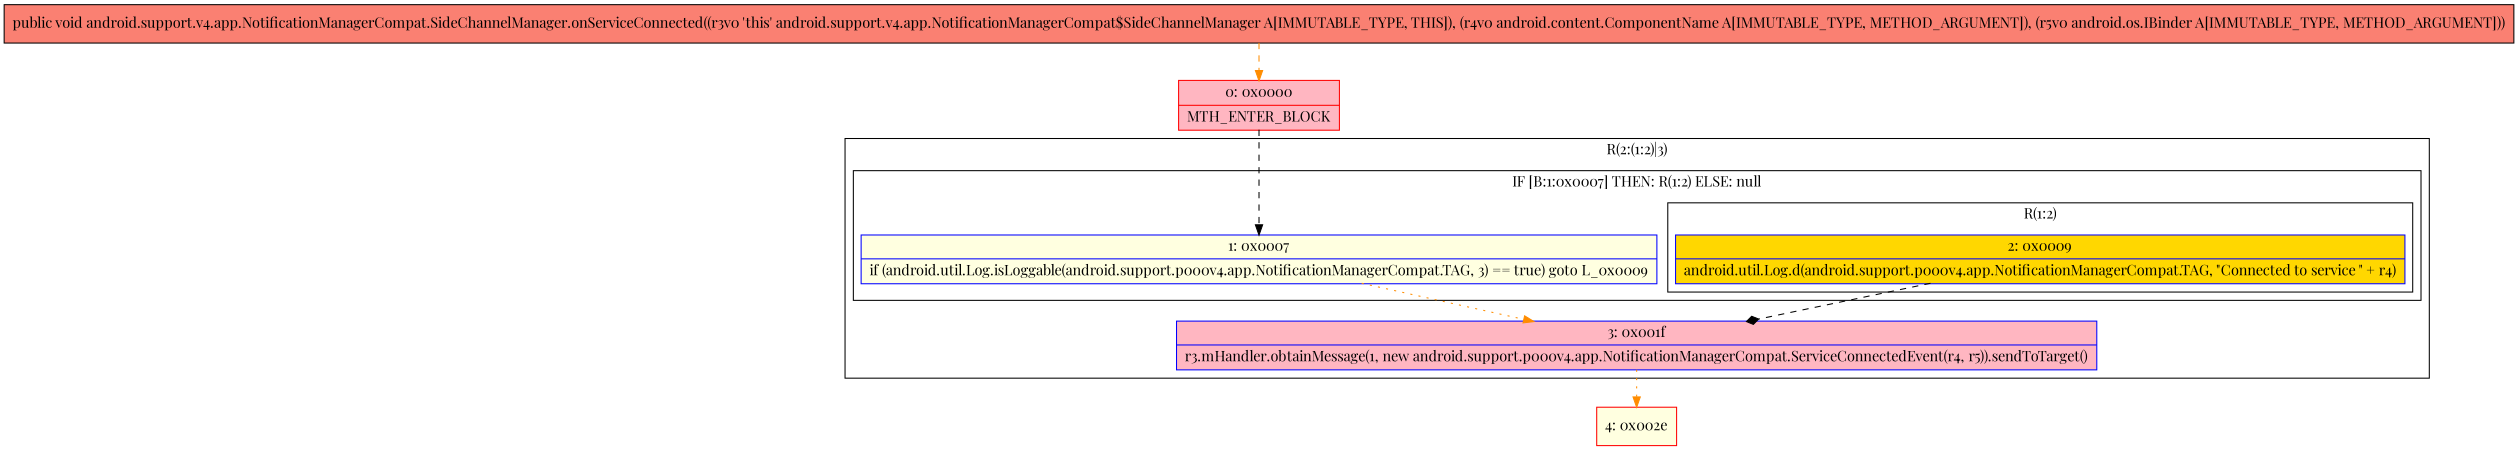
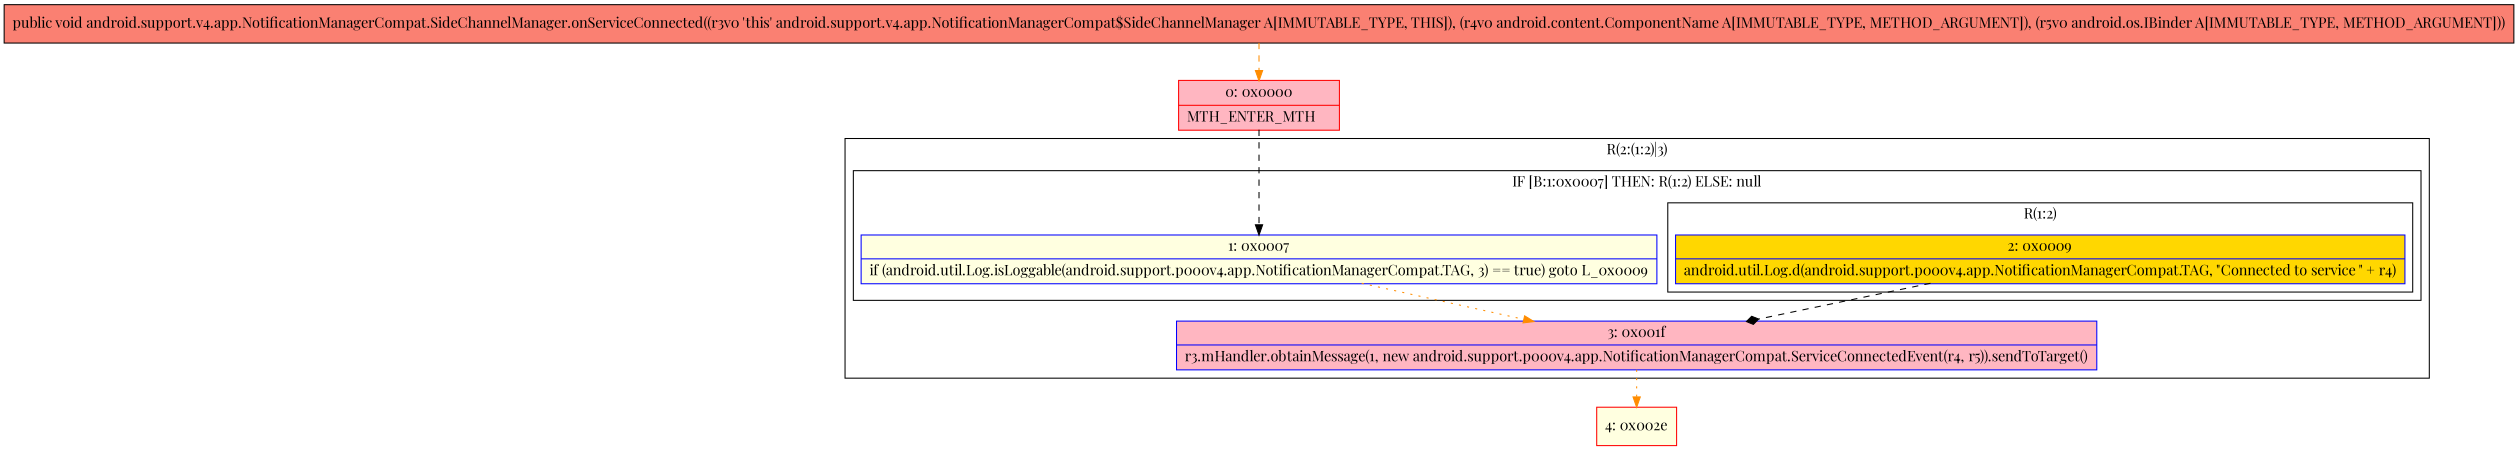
(1259, 117) -> (1251, 117)
